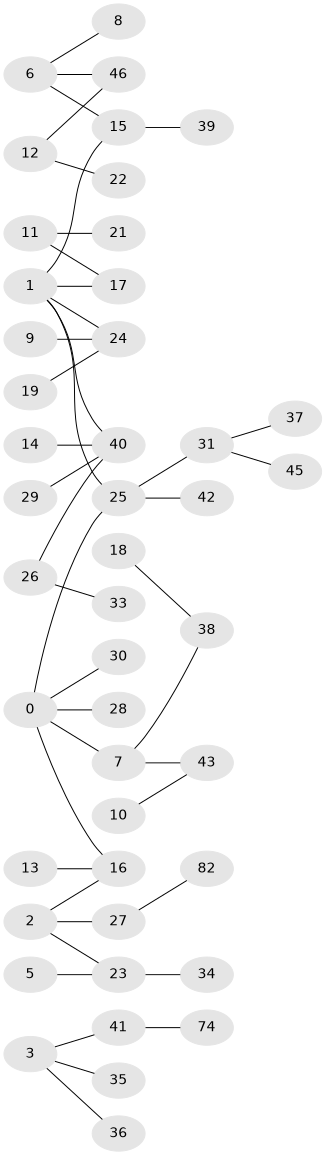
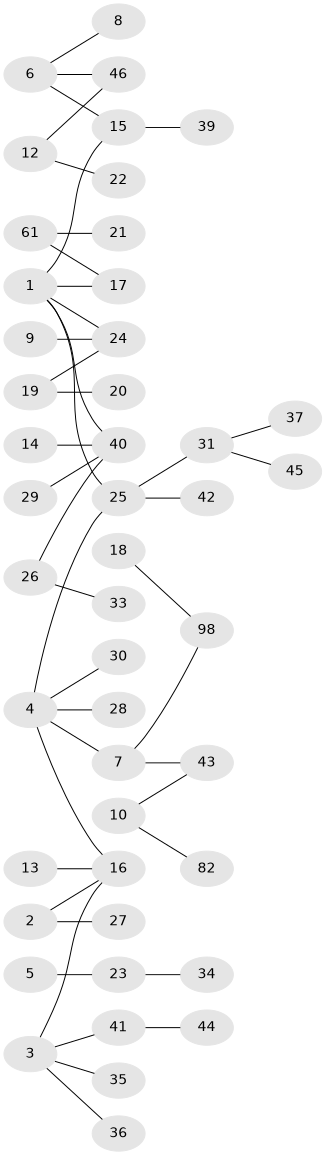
(30, 233) -> (30, 233)
none -> (119, 392)
(207, 630) -> (207, 630)
(30, 710) -> (30, 710)
(163, 895) -> (163, 842)
(75, 948) -> none
none -> (69, 959)
(207, 1028) -> (207, 1028)
